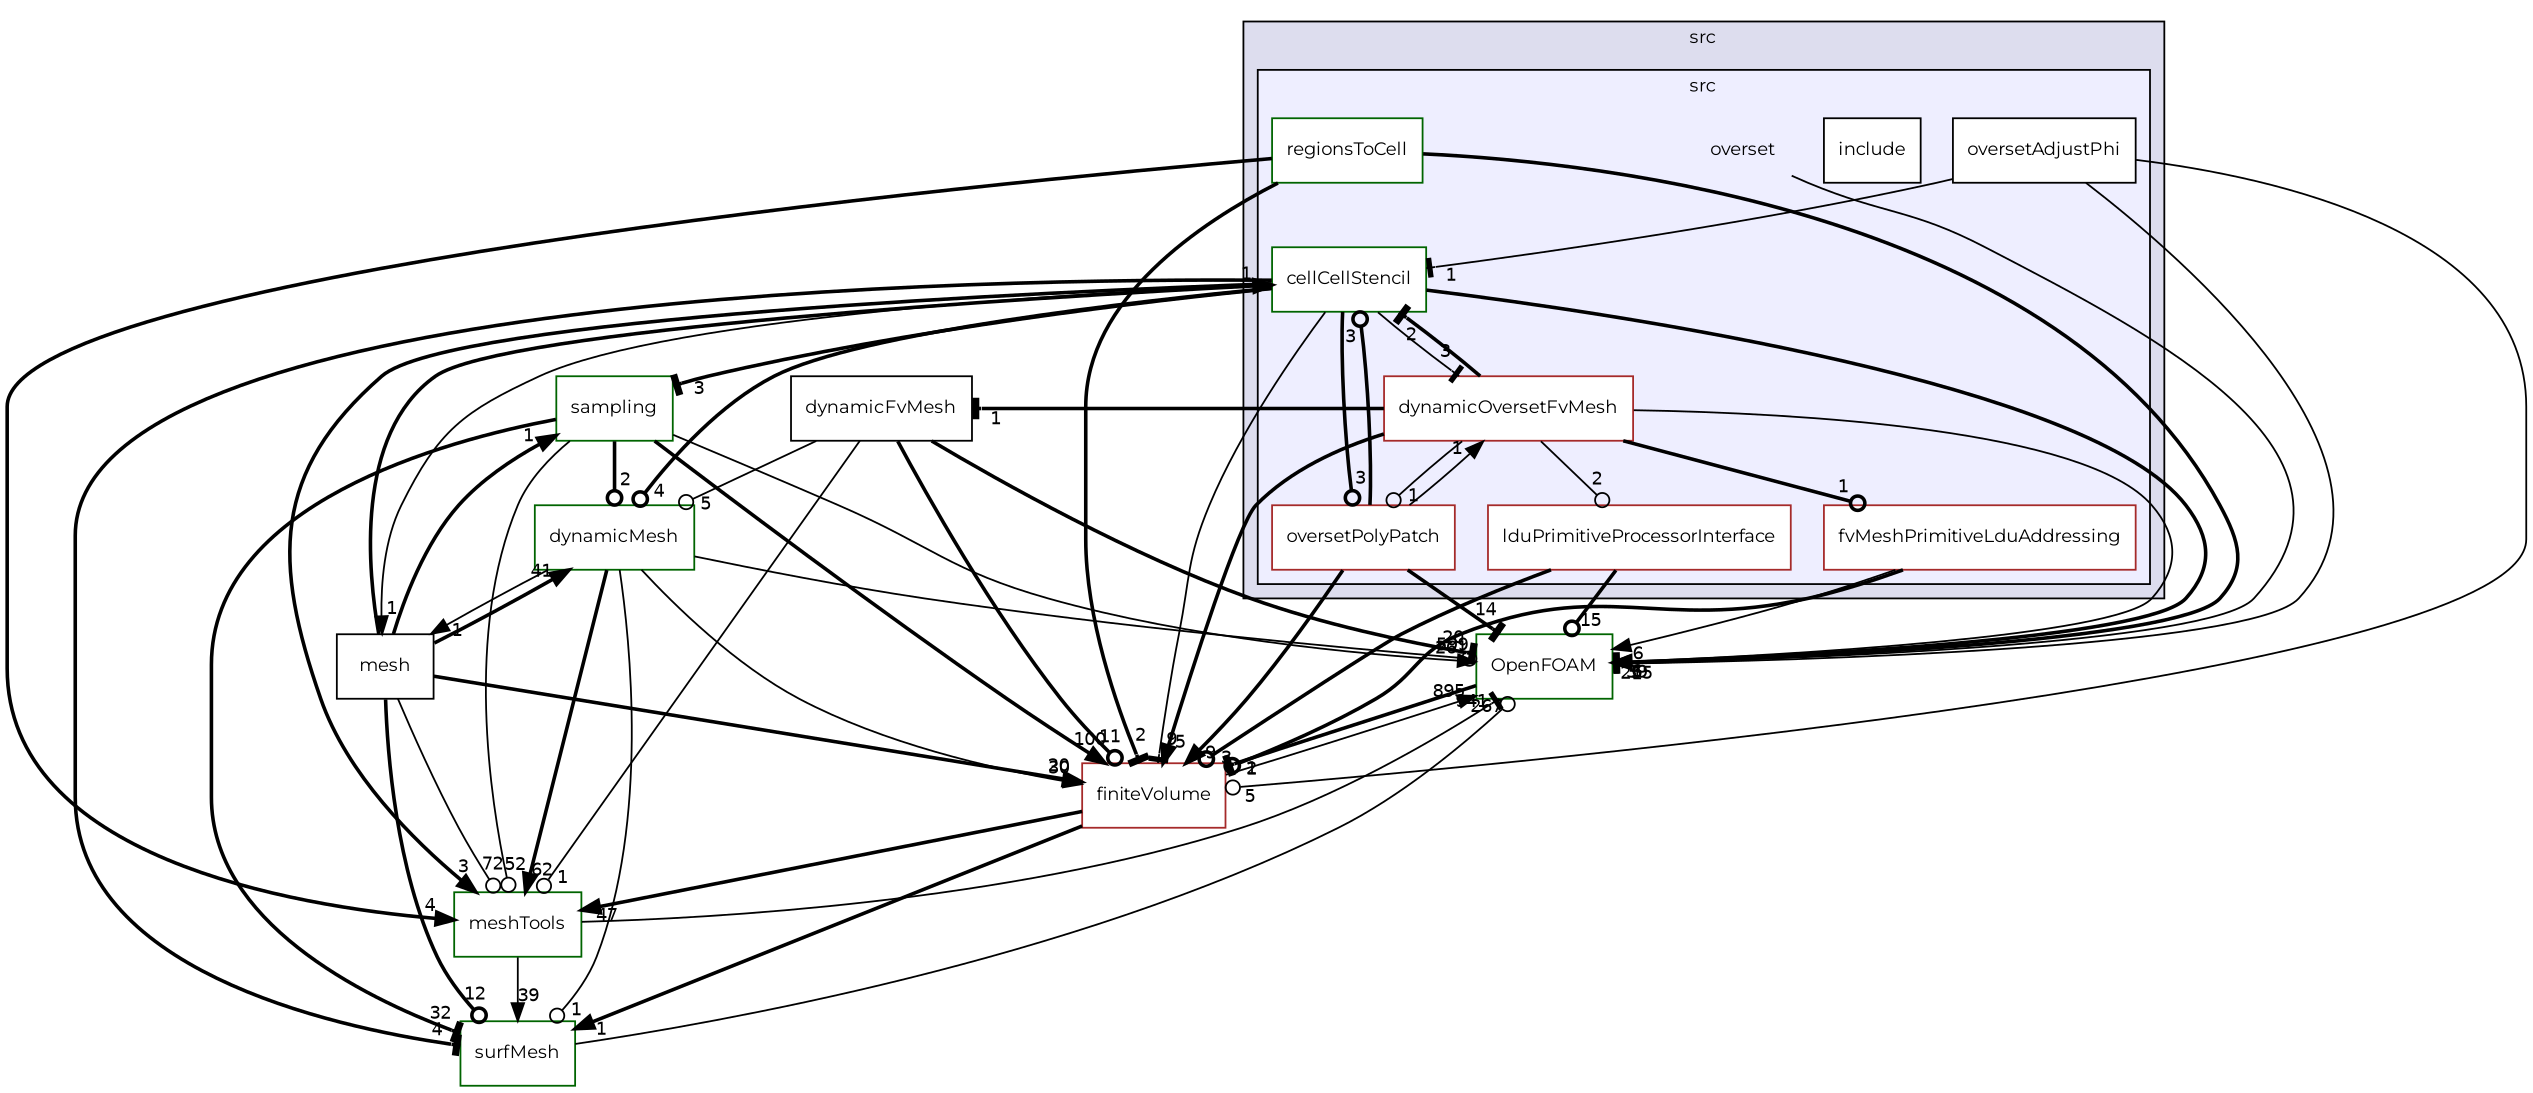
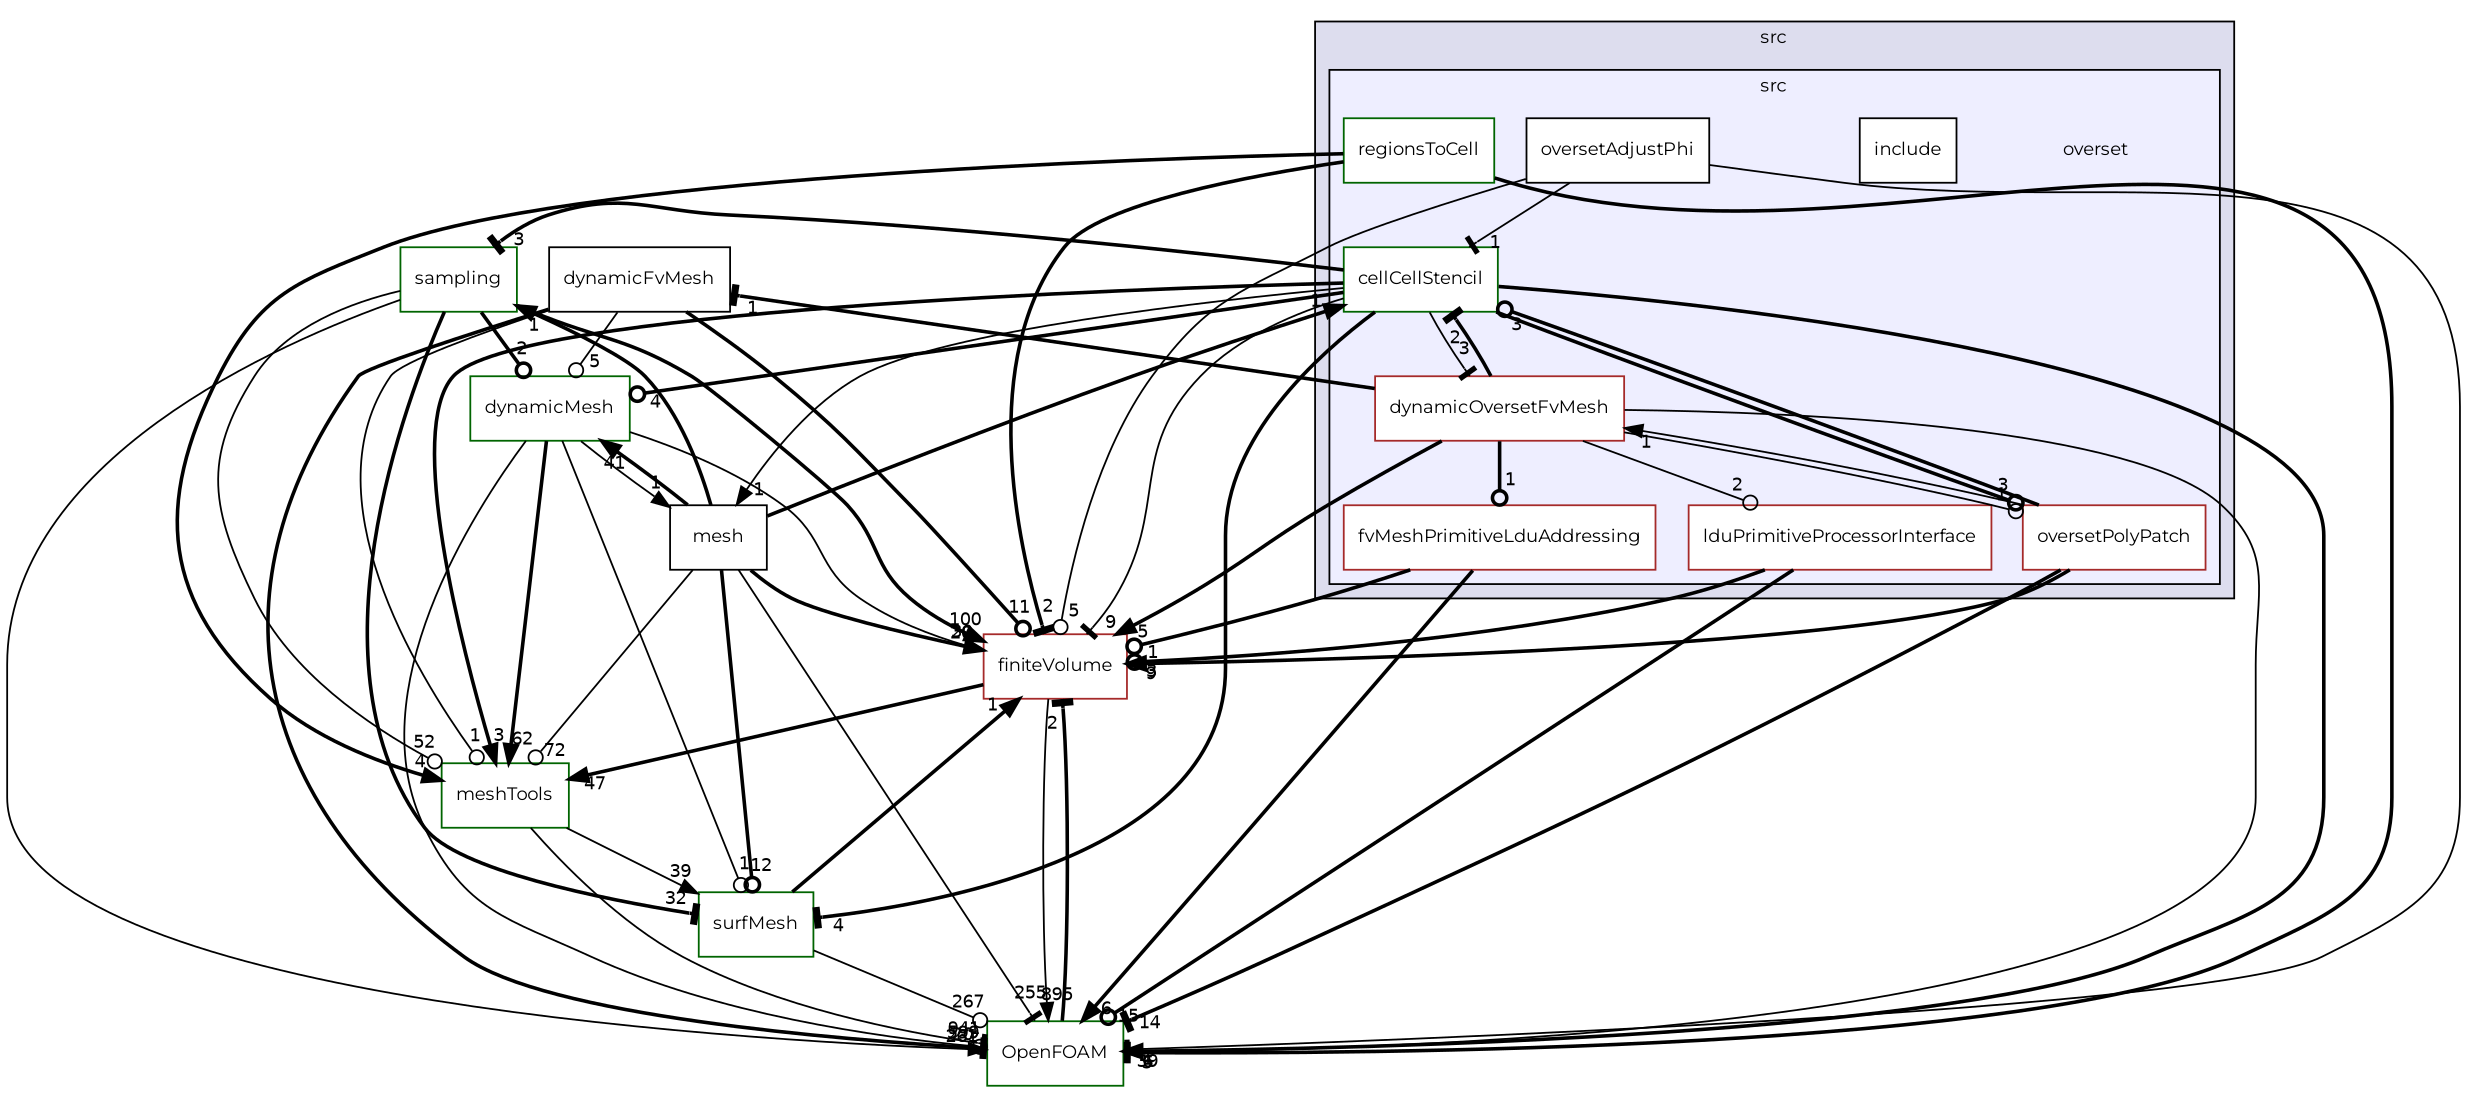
(2277, 562) -> (884, 791)
(1730, 620) -> (1284, 789)
(837, 924) -> (904, 797)
